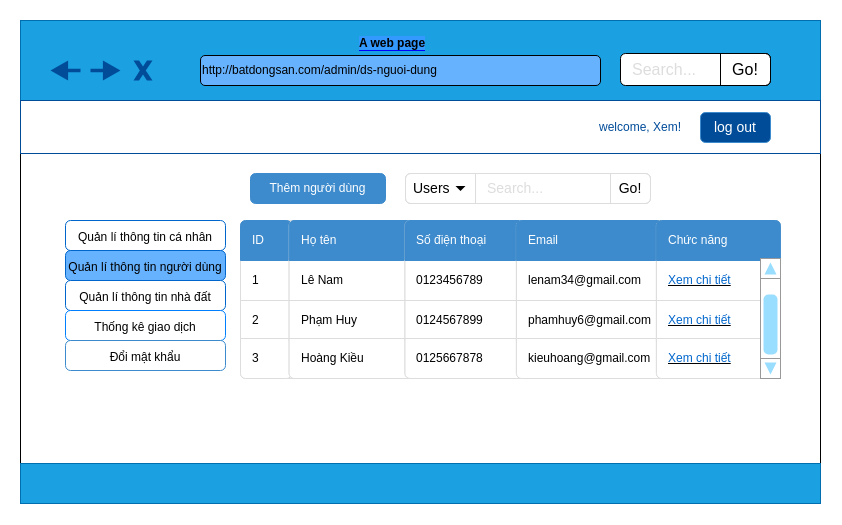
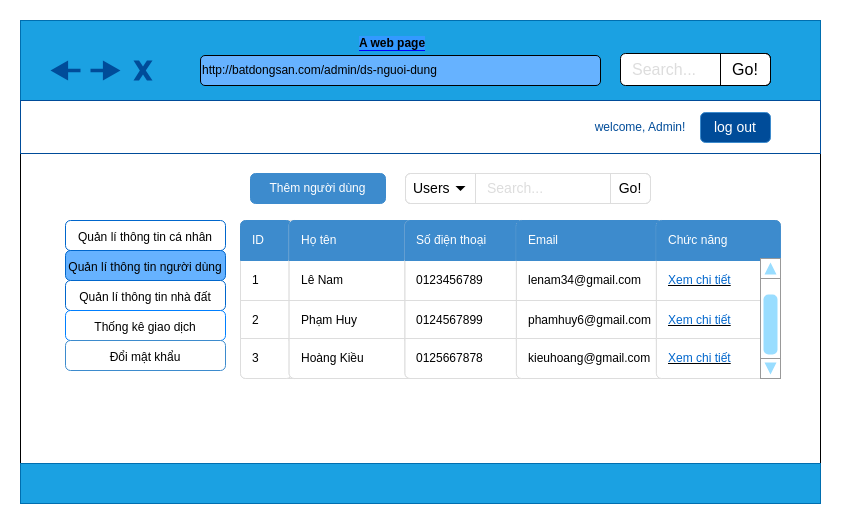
(641, 128) -> (641, 128)
